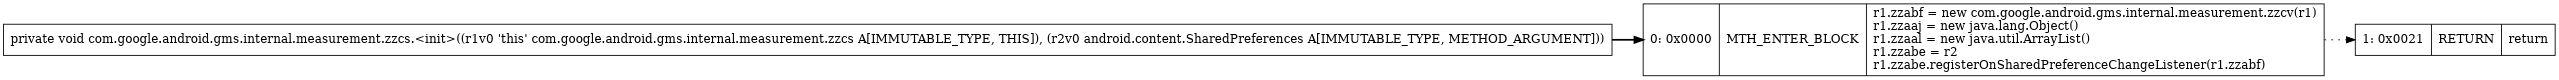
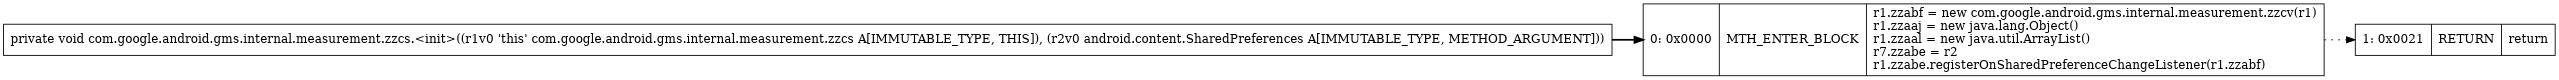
(1916, 52) -> (1916, 52)
